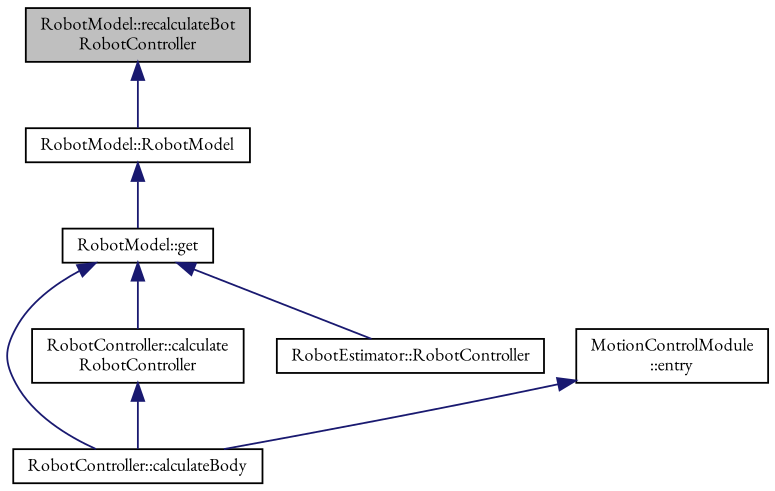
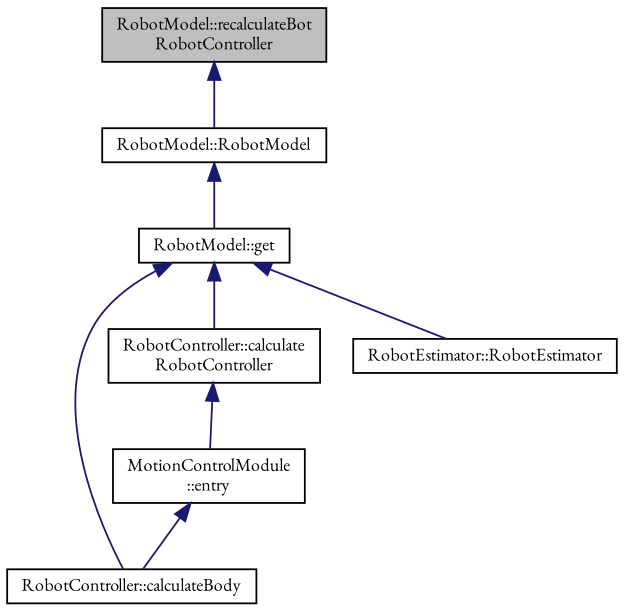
(410, 356) -> (485, 356)
(138, 425) -> (211, 425)
